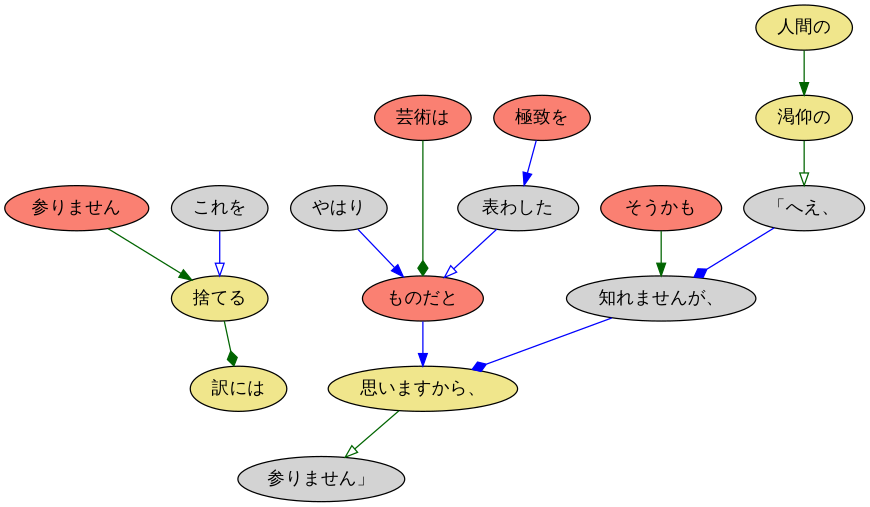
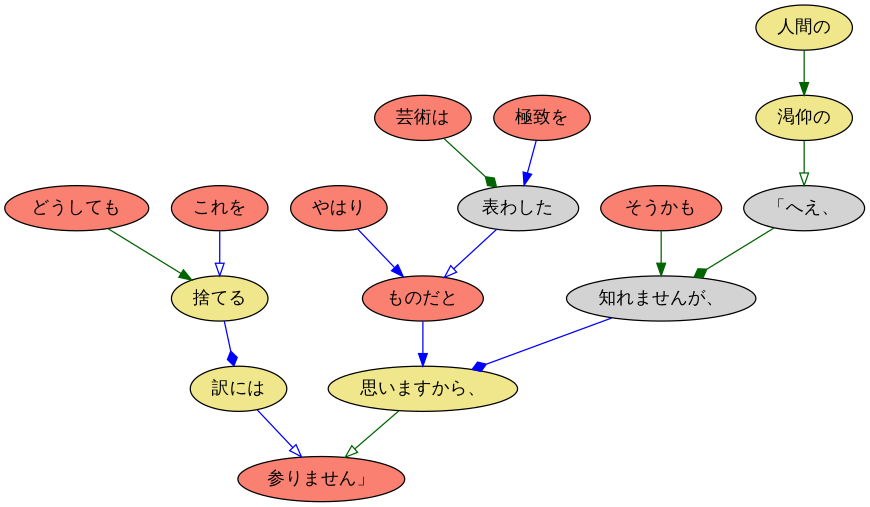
(423, 201) -> (465, 158)
(77, 208) -> (77, 208)
(220, 208) -> (220, 208)
(339, 208) -> (339, 208)
(741, 248) -> (741, 248)
(227, 336) -> (227, 336)
none -> (275, 429)
(321, 479) -> (321, 479)
